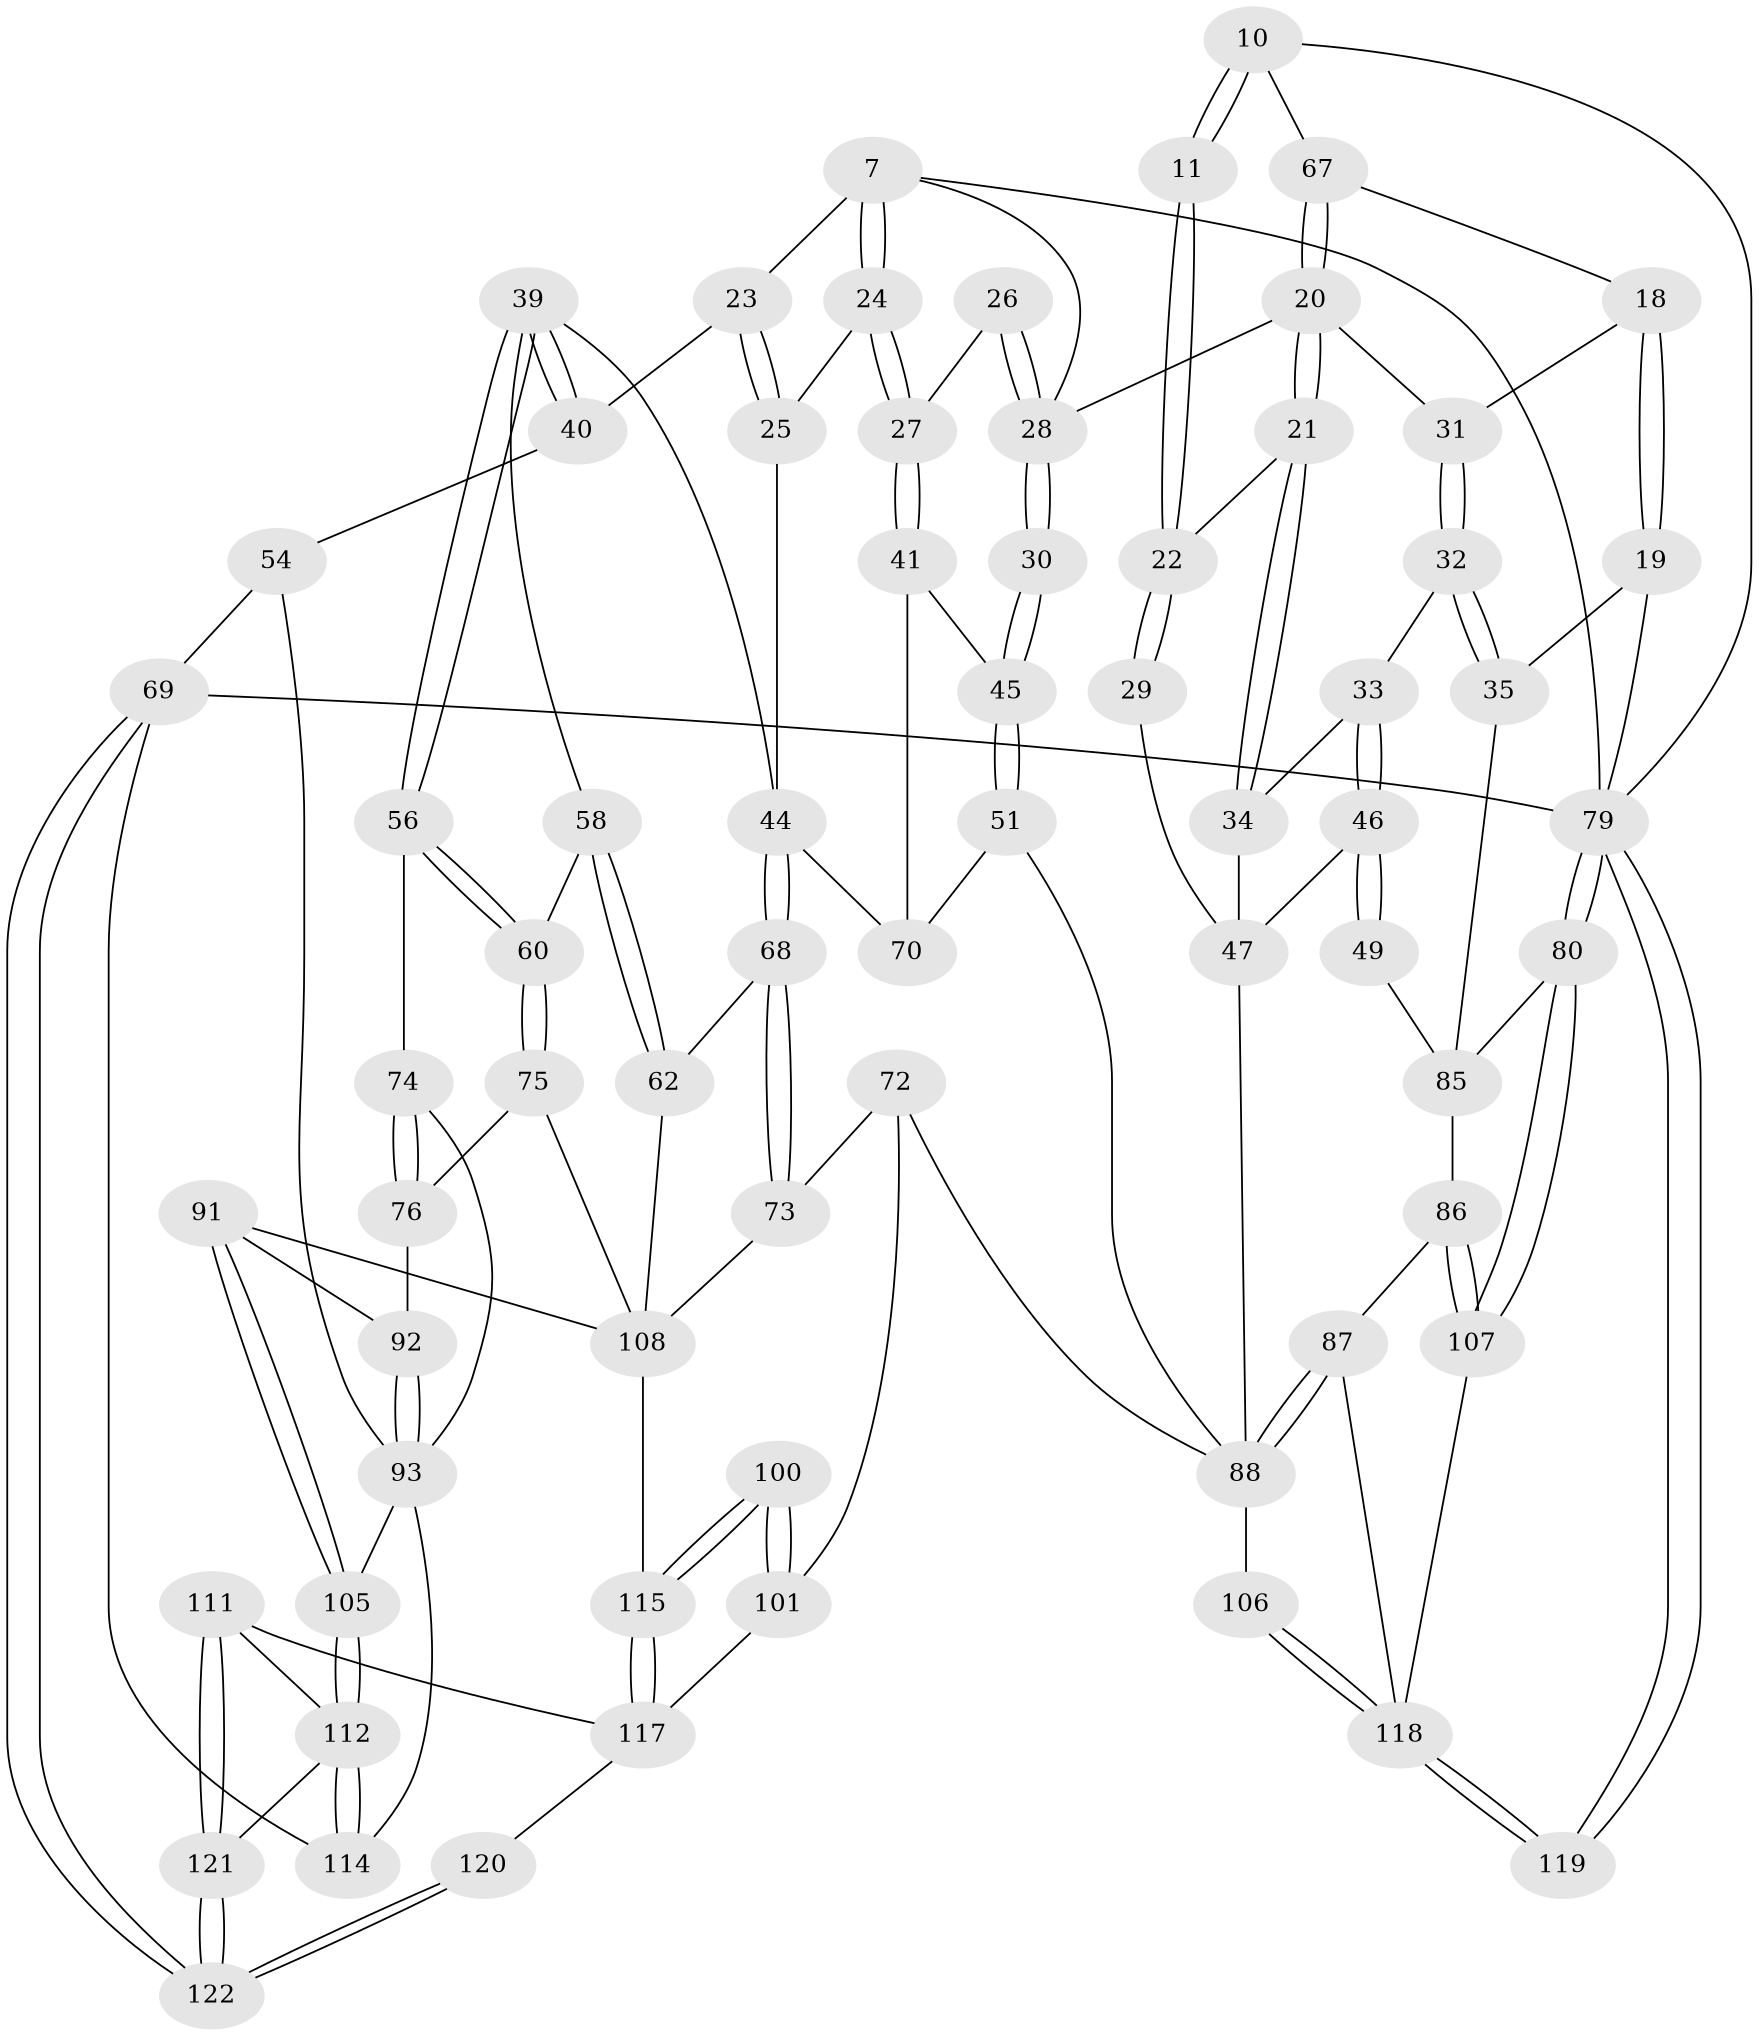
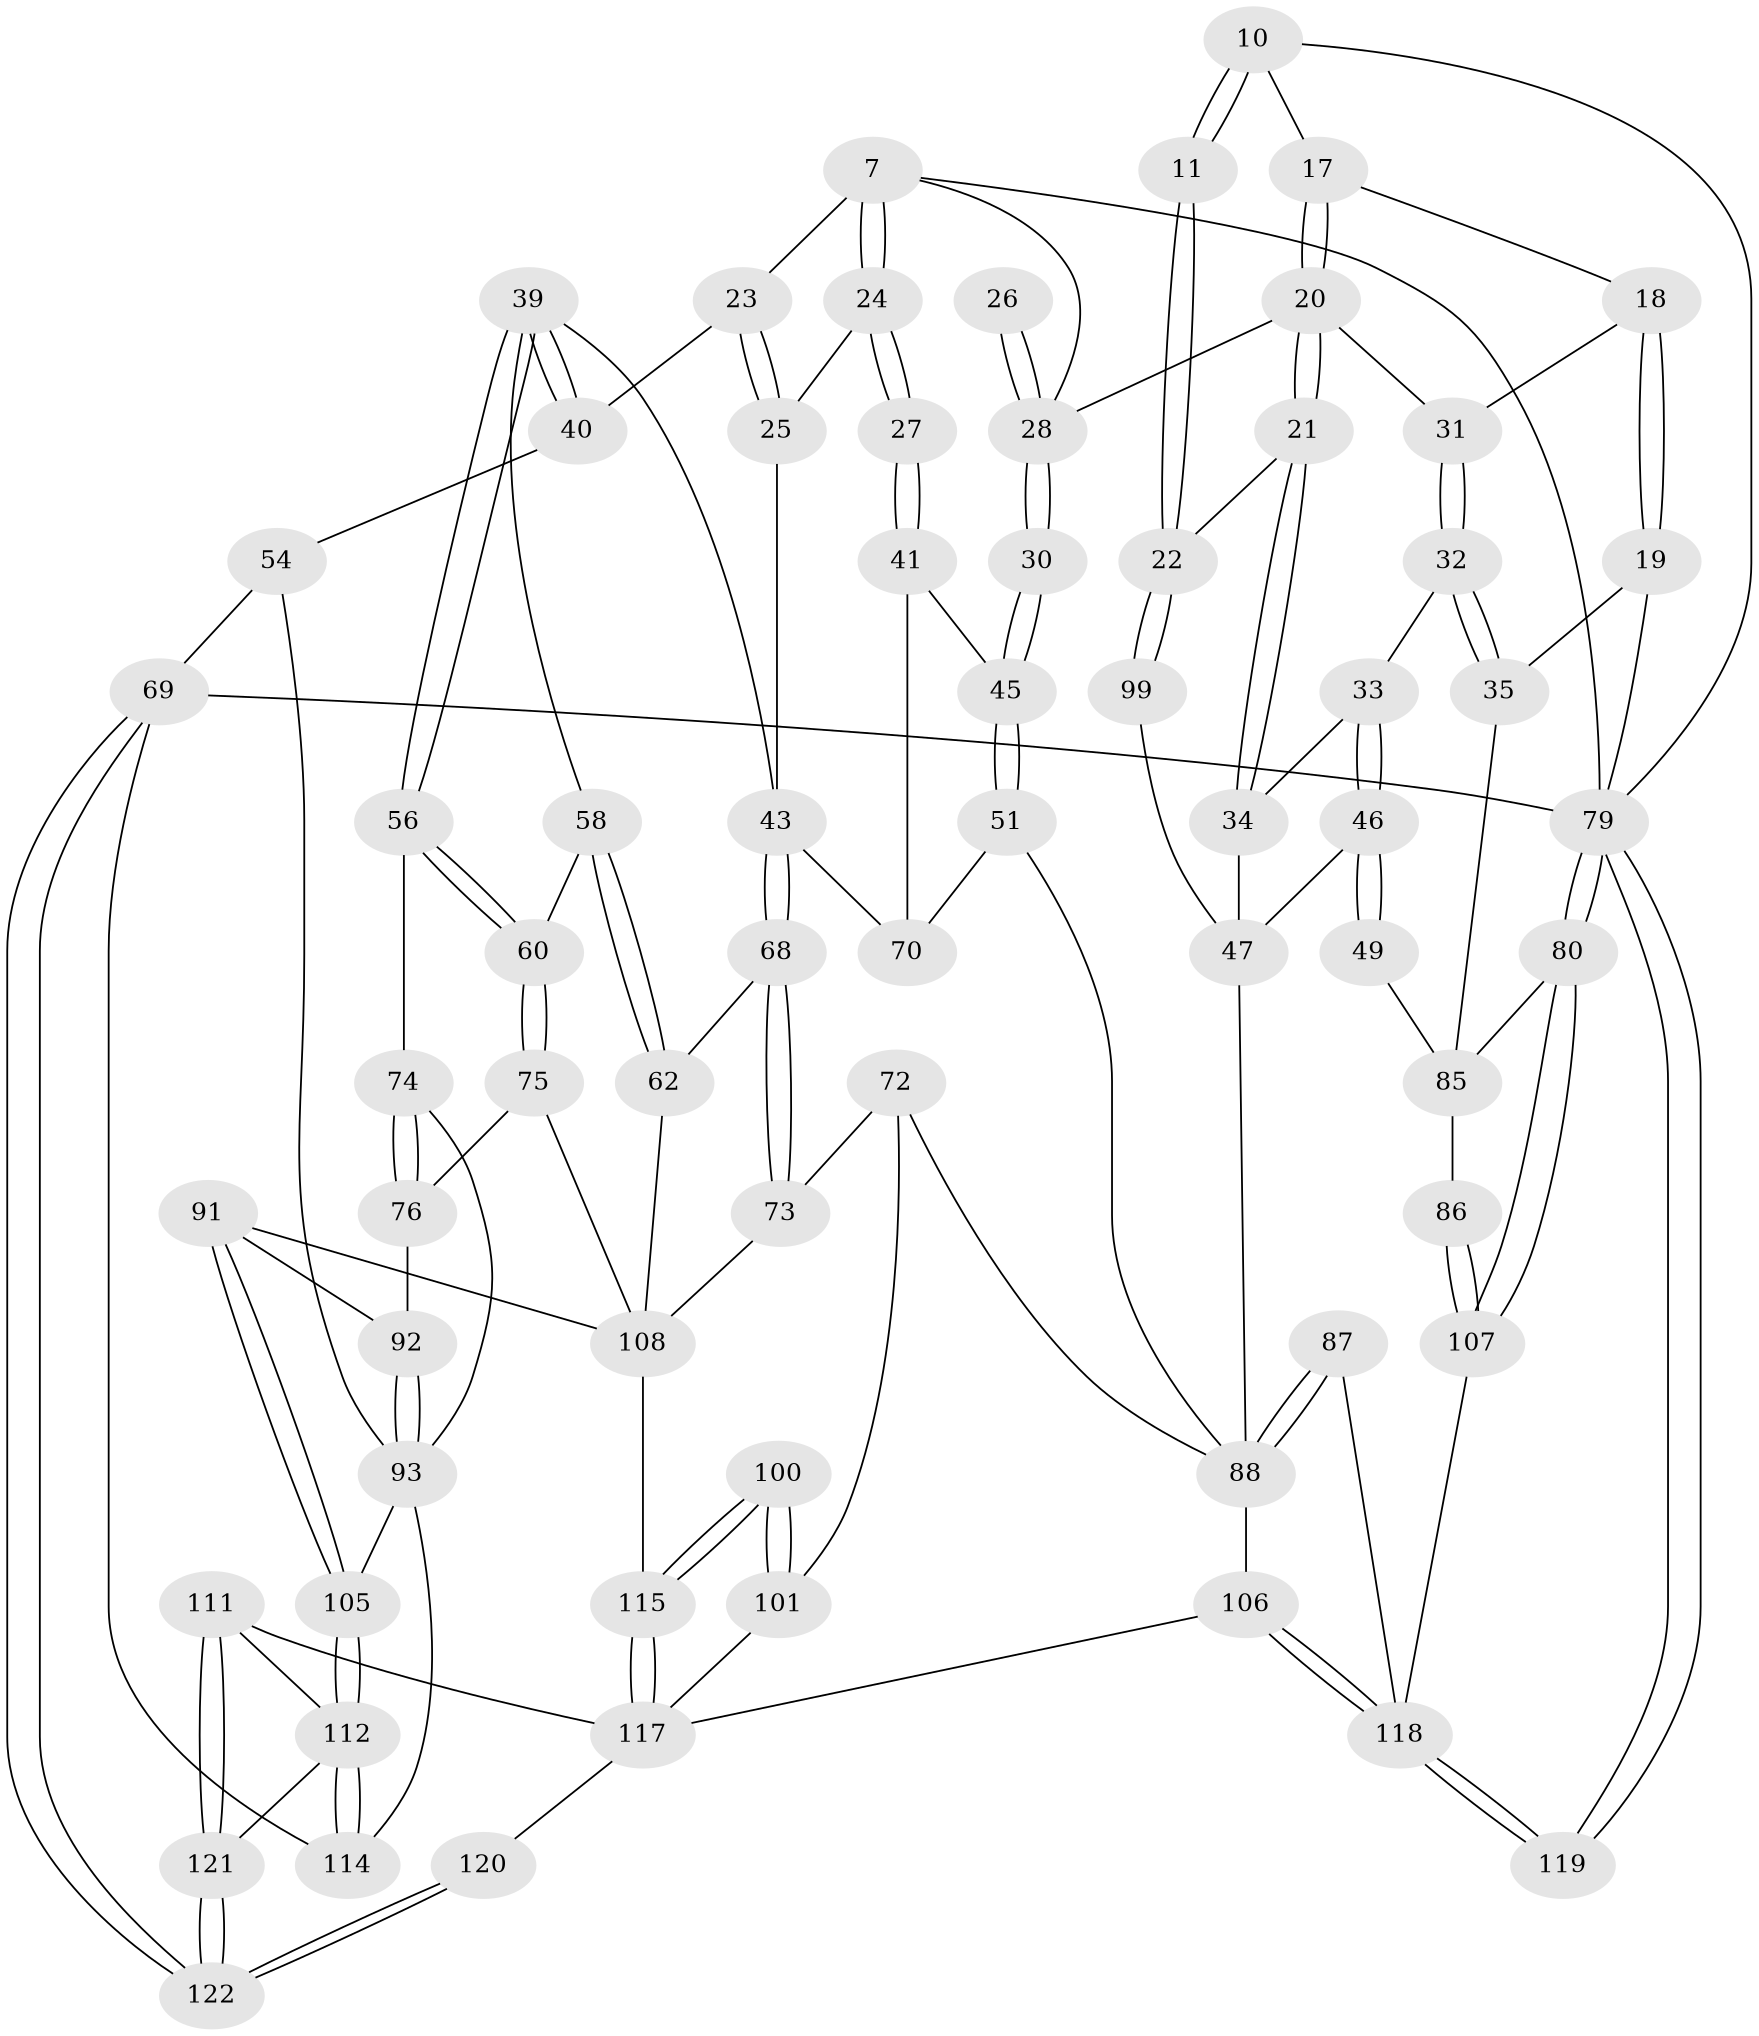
(1318, 170) -> (1318, 170)
(955, 366) -> none
(1137, 692) -> (1137, 692)
(777, 822) -> (777, 822)
(1395, 1279) -> none
none -> (945, 1670)
